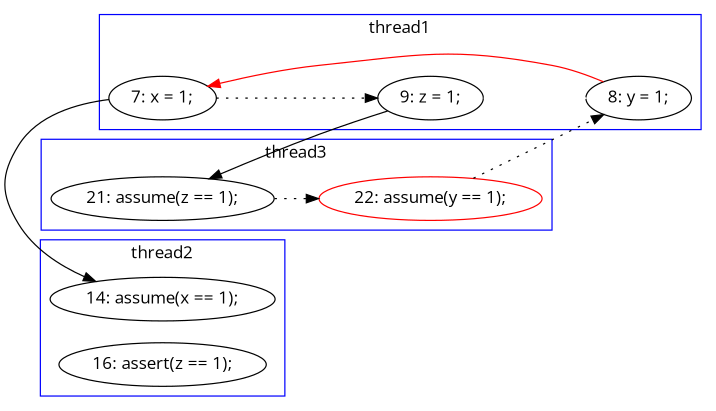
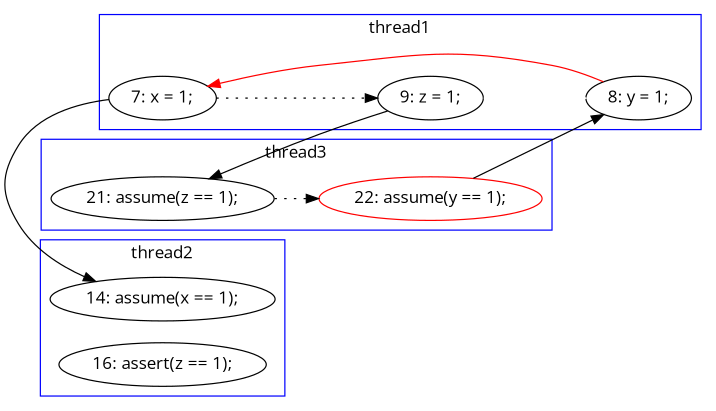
(533, 149) -> (533, 149)
